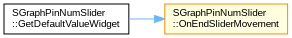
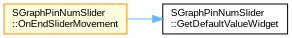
(142, 19) -> (140, 19)
